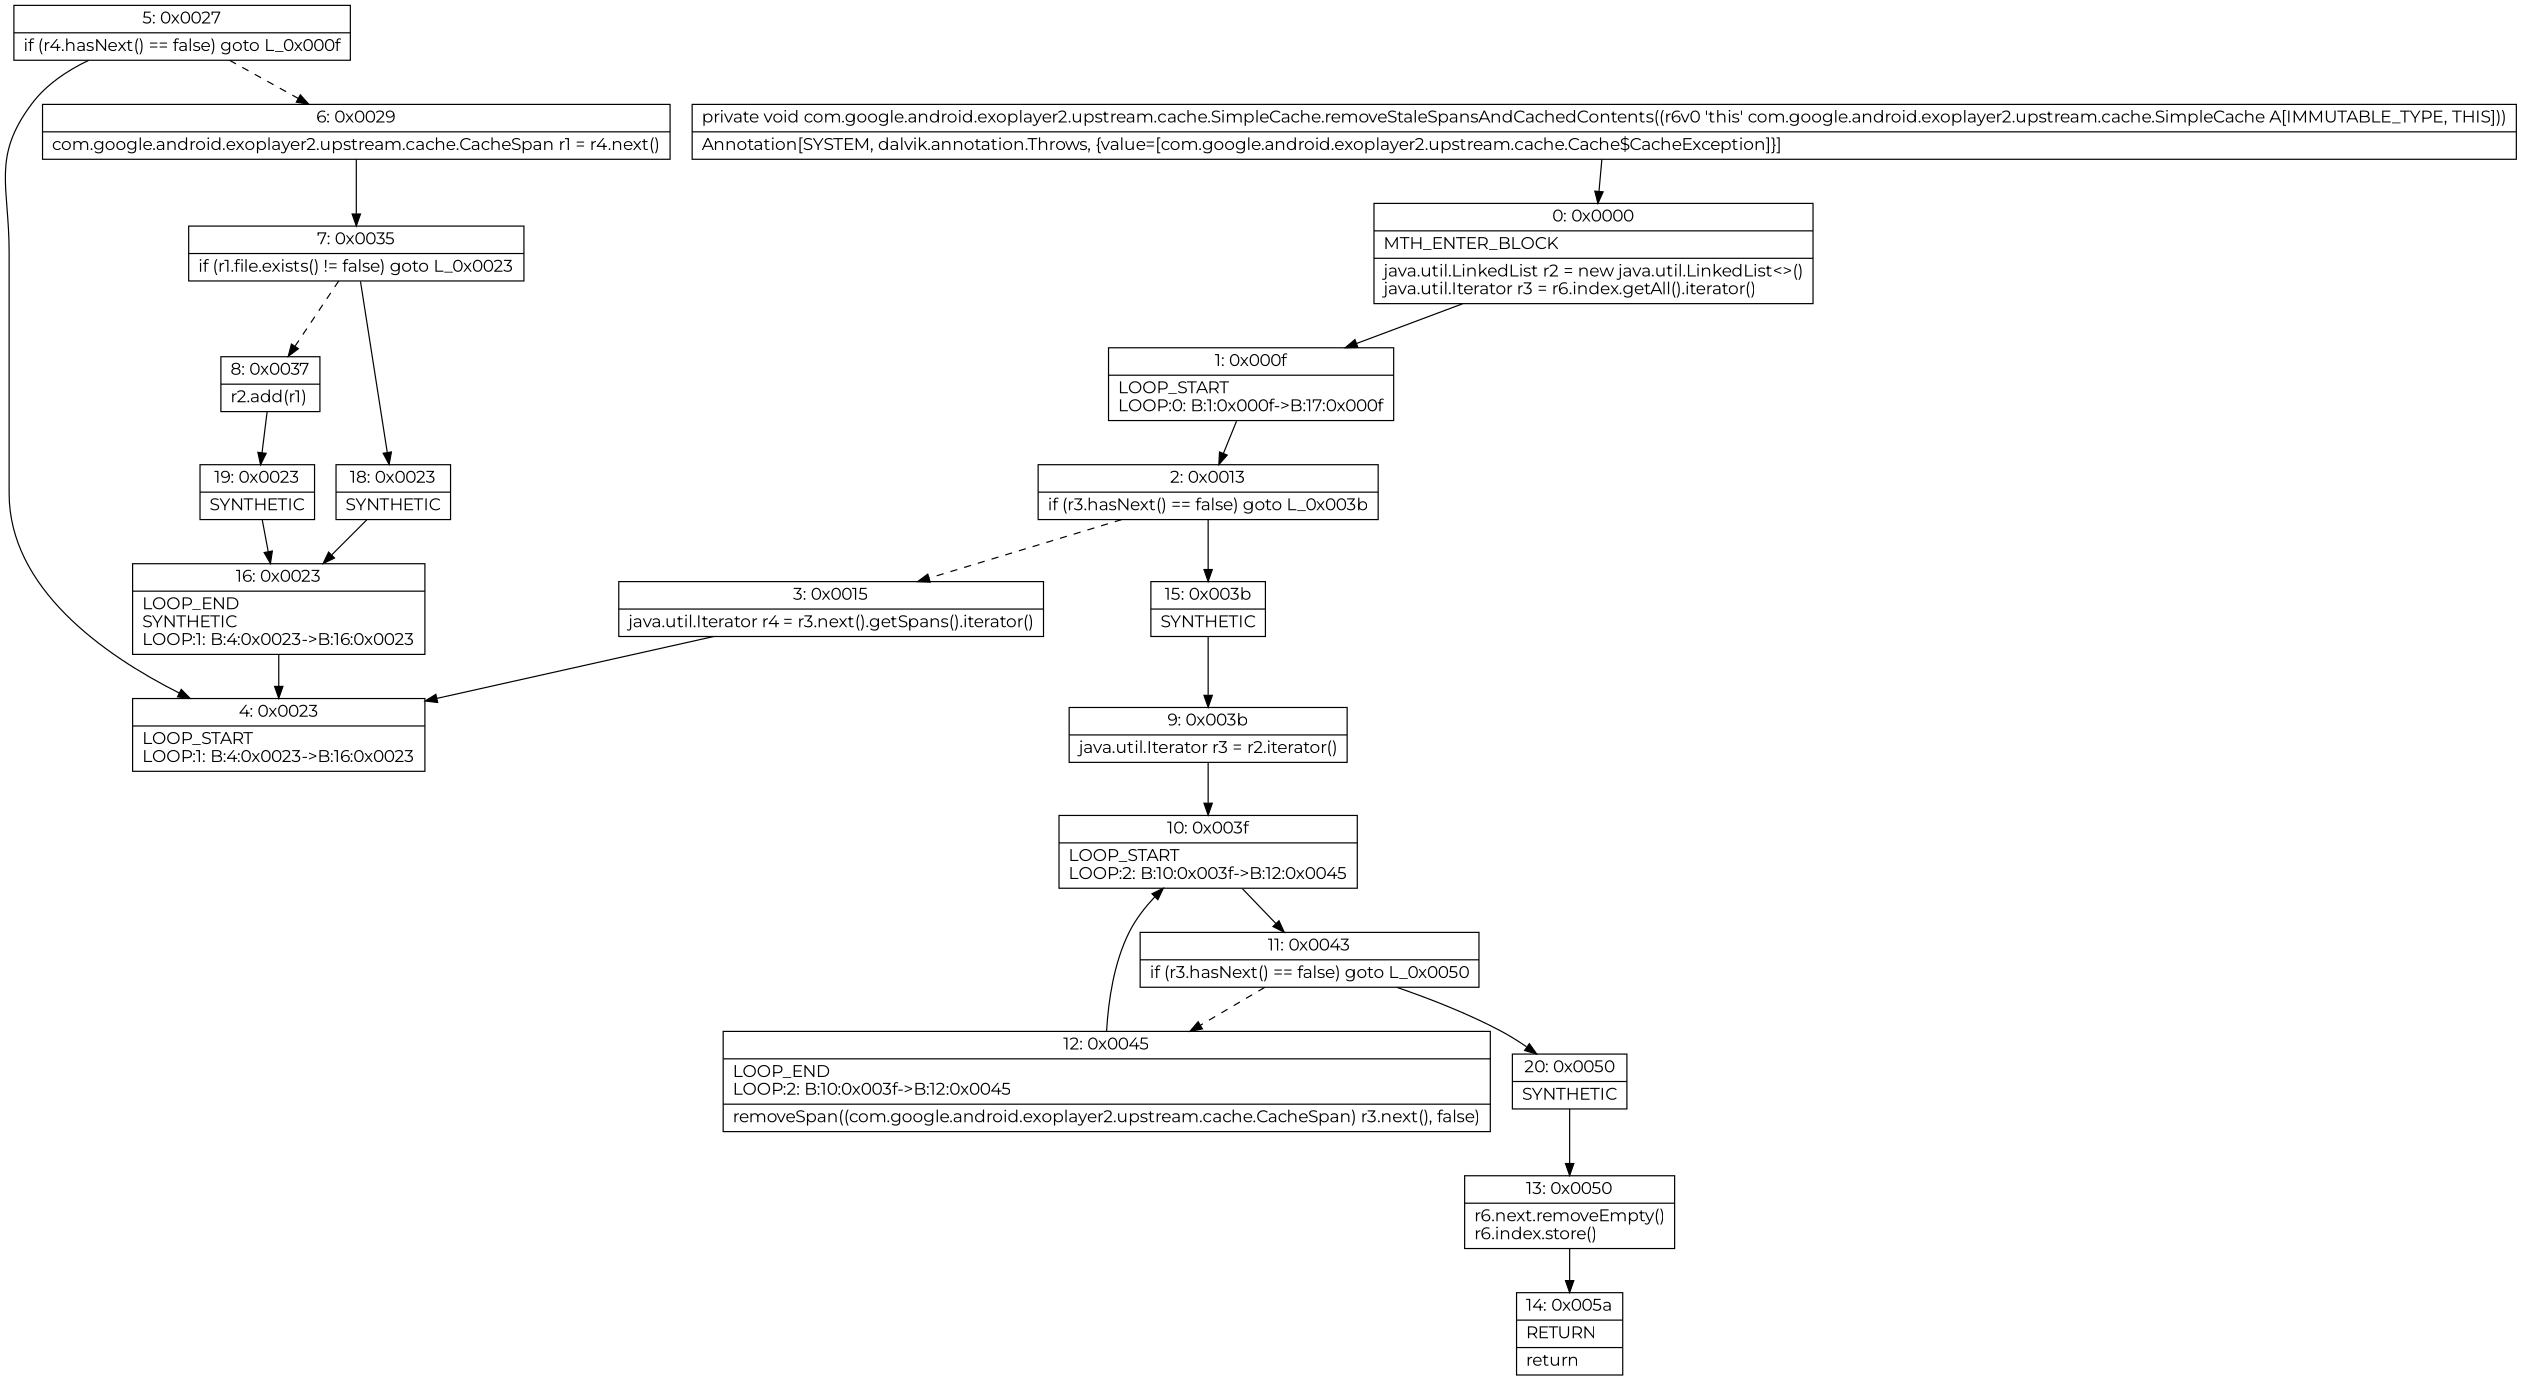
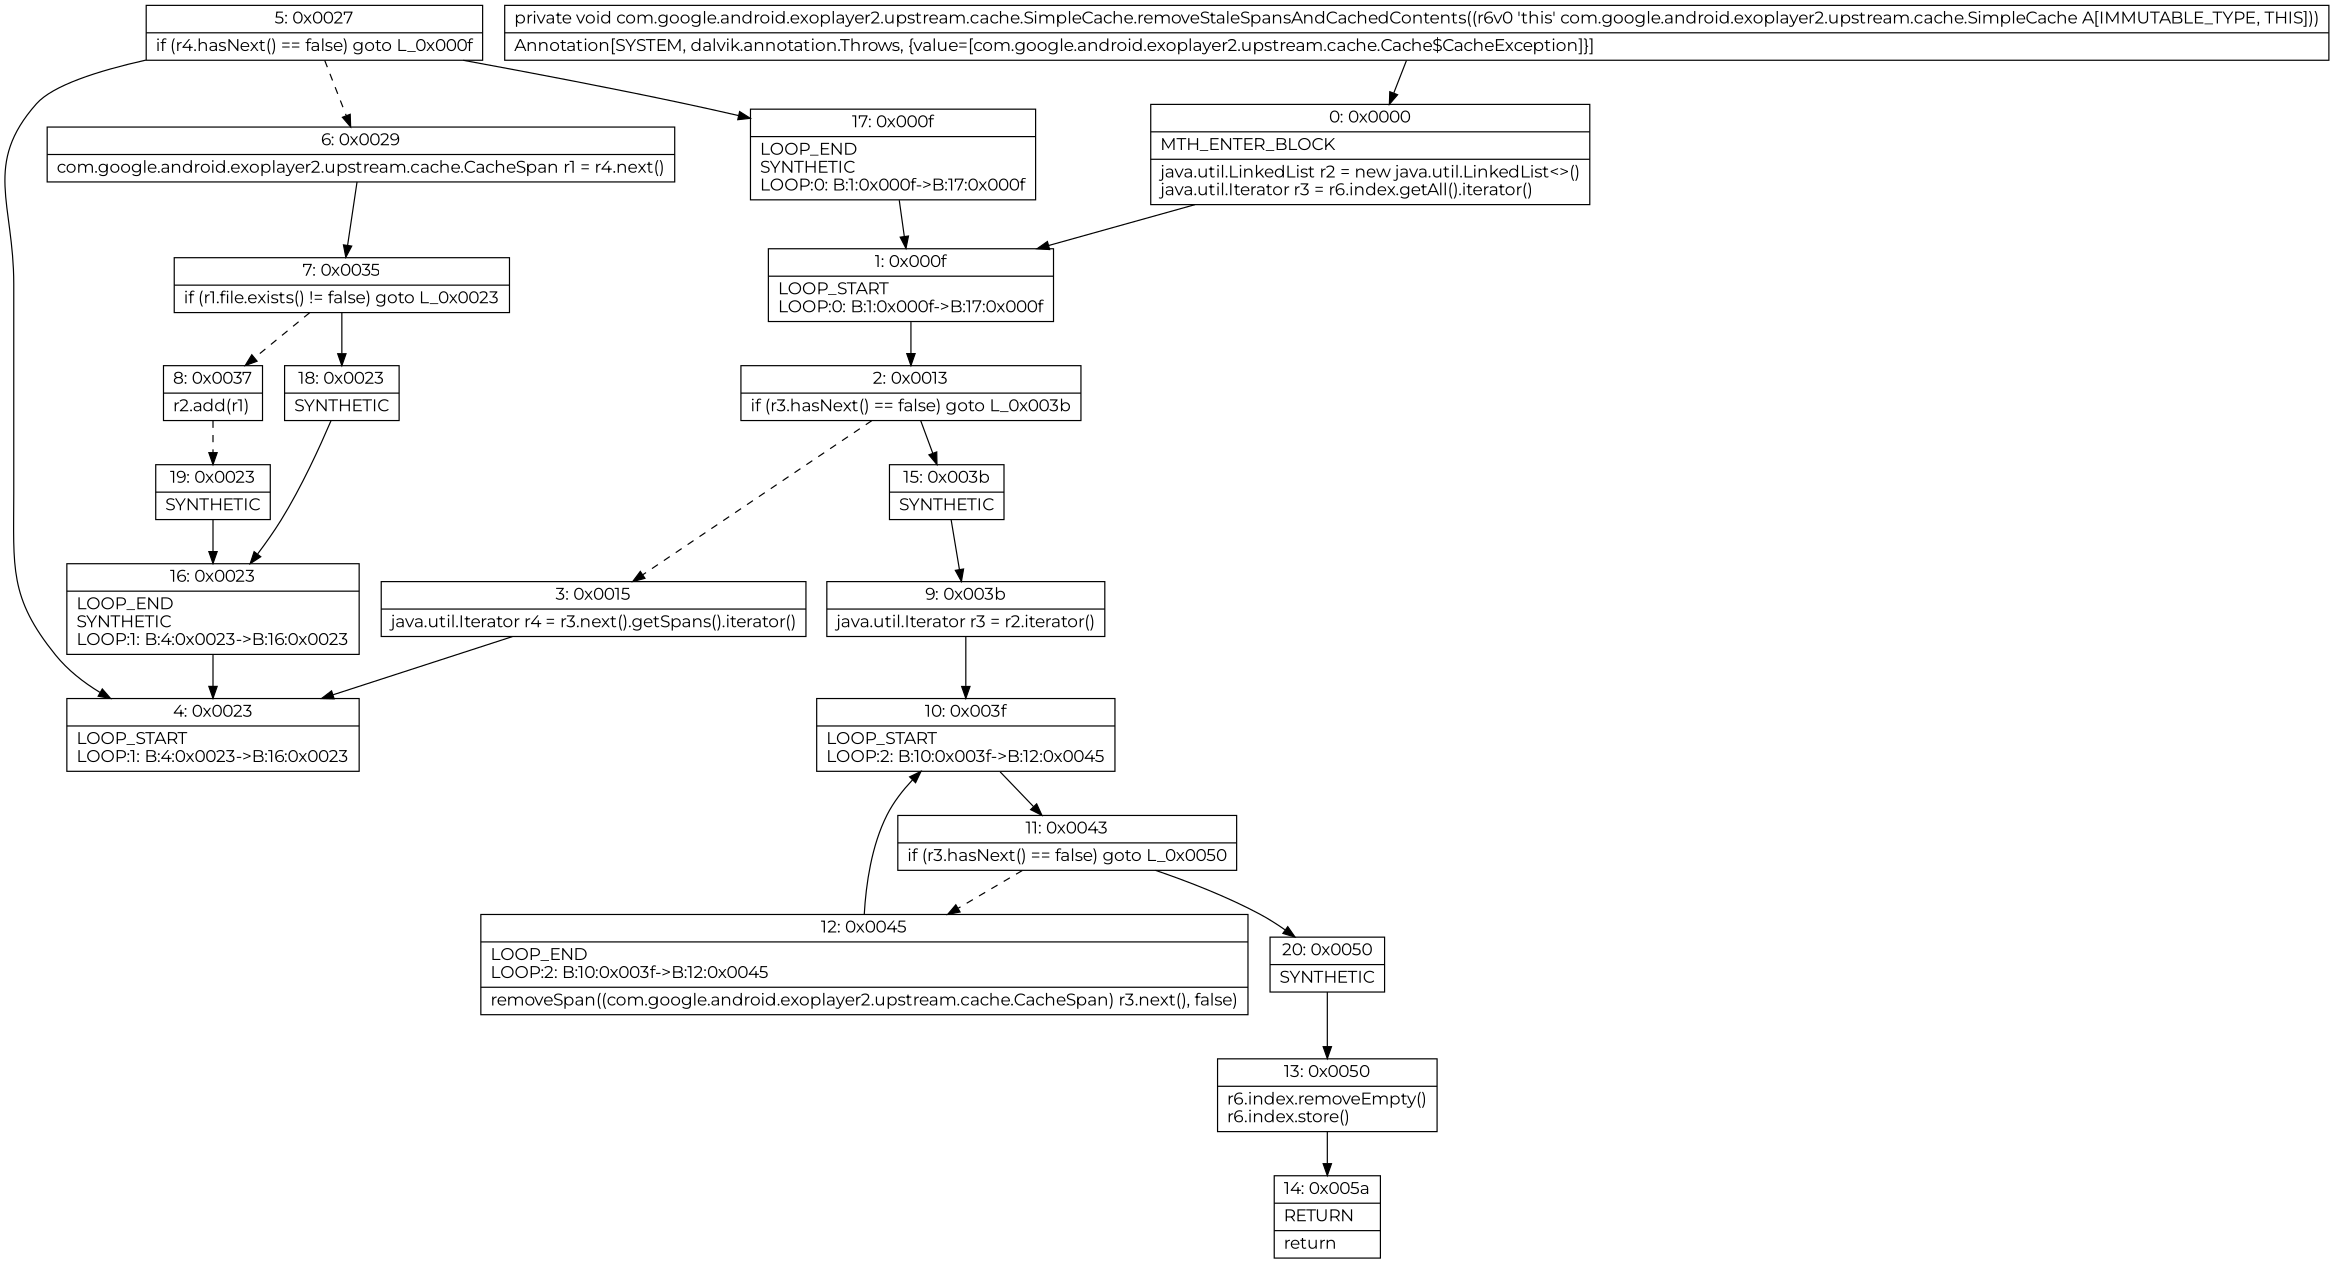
none -> (893, 155)
(265, 432) -> (213, 437)
(1570, 1216) -> (1327, 1099)
